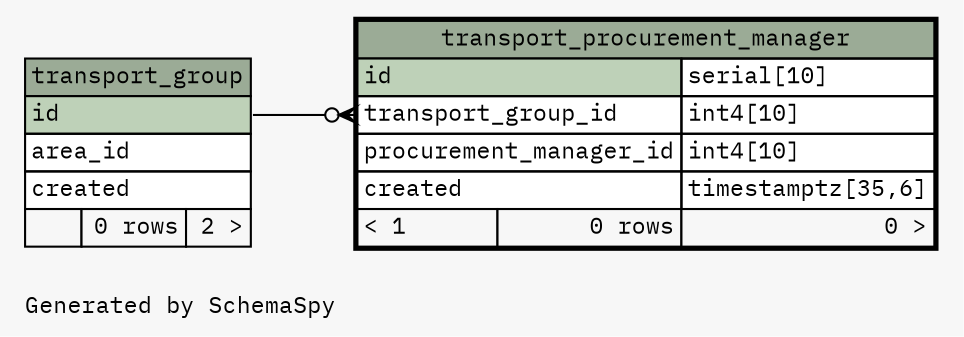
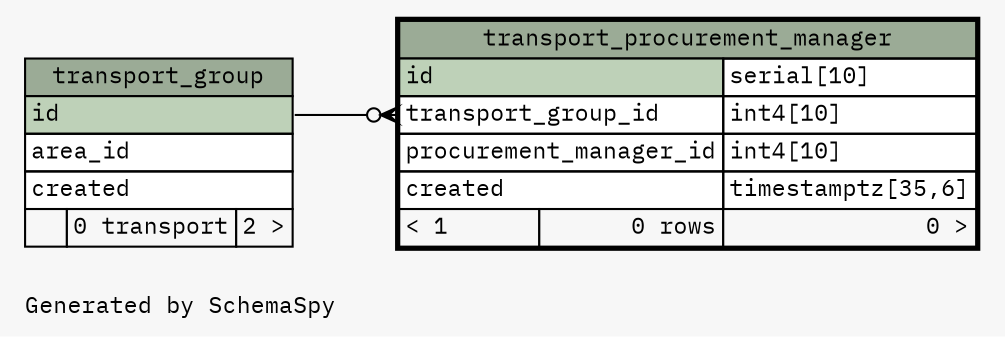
(137, 227) -> (152, 227)
